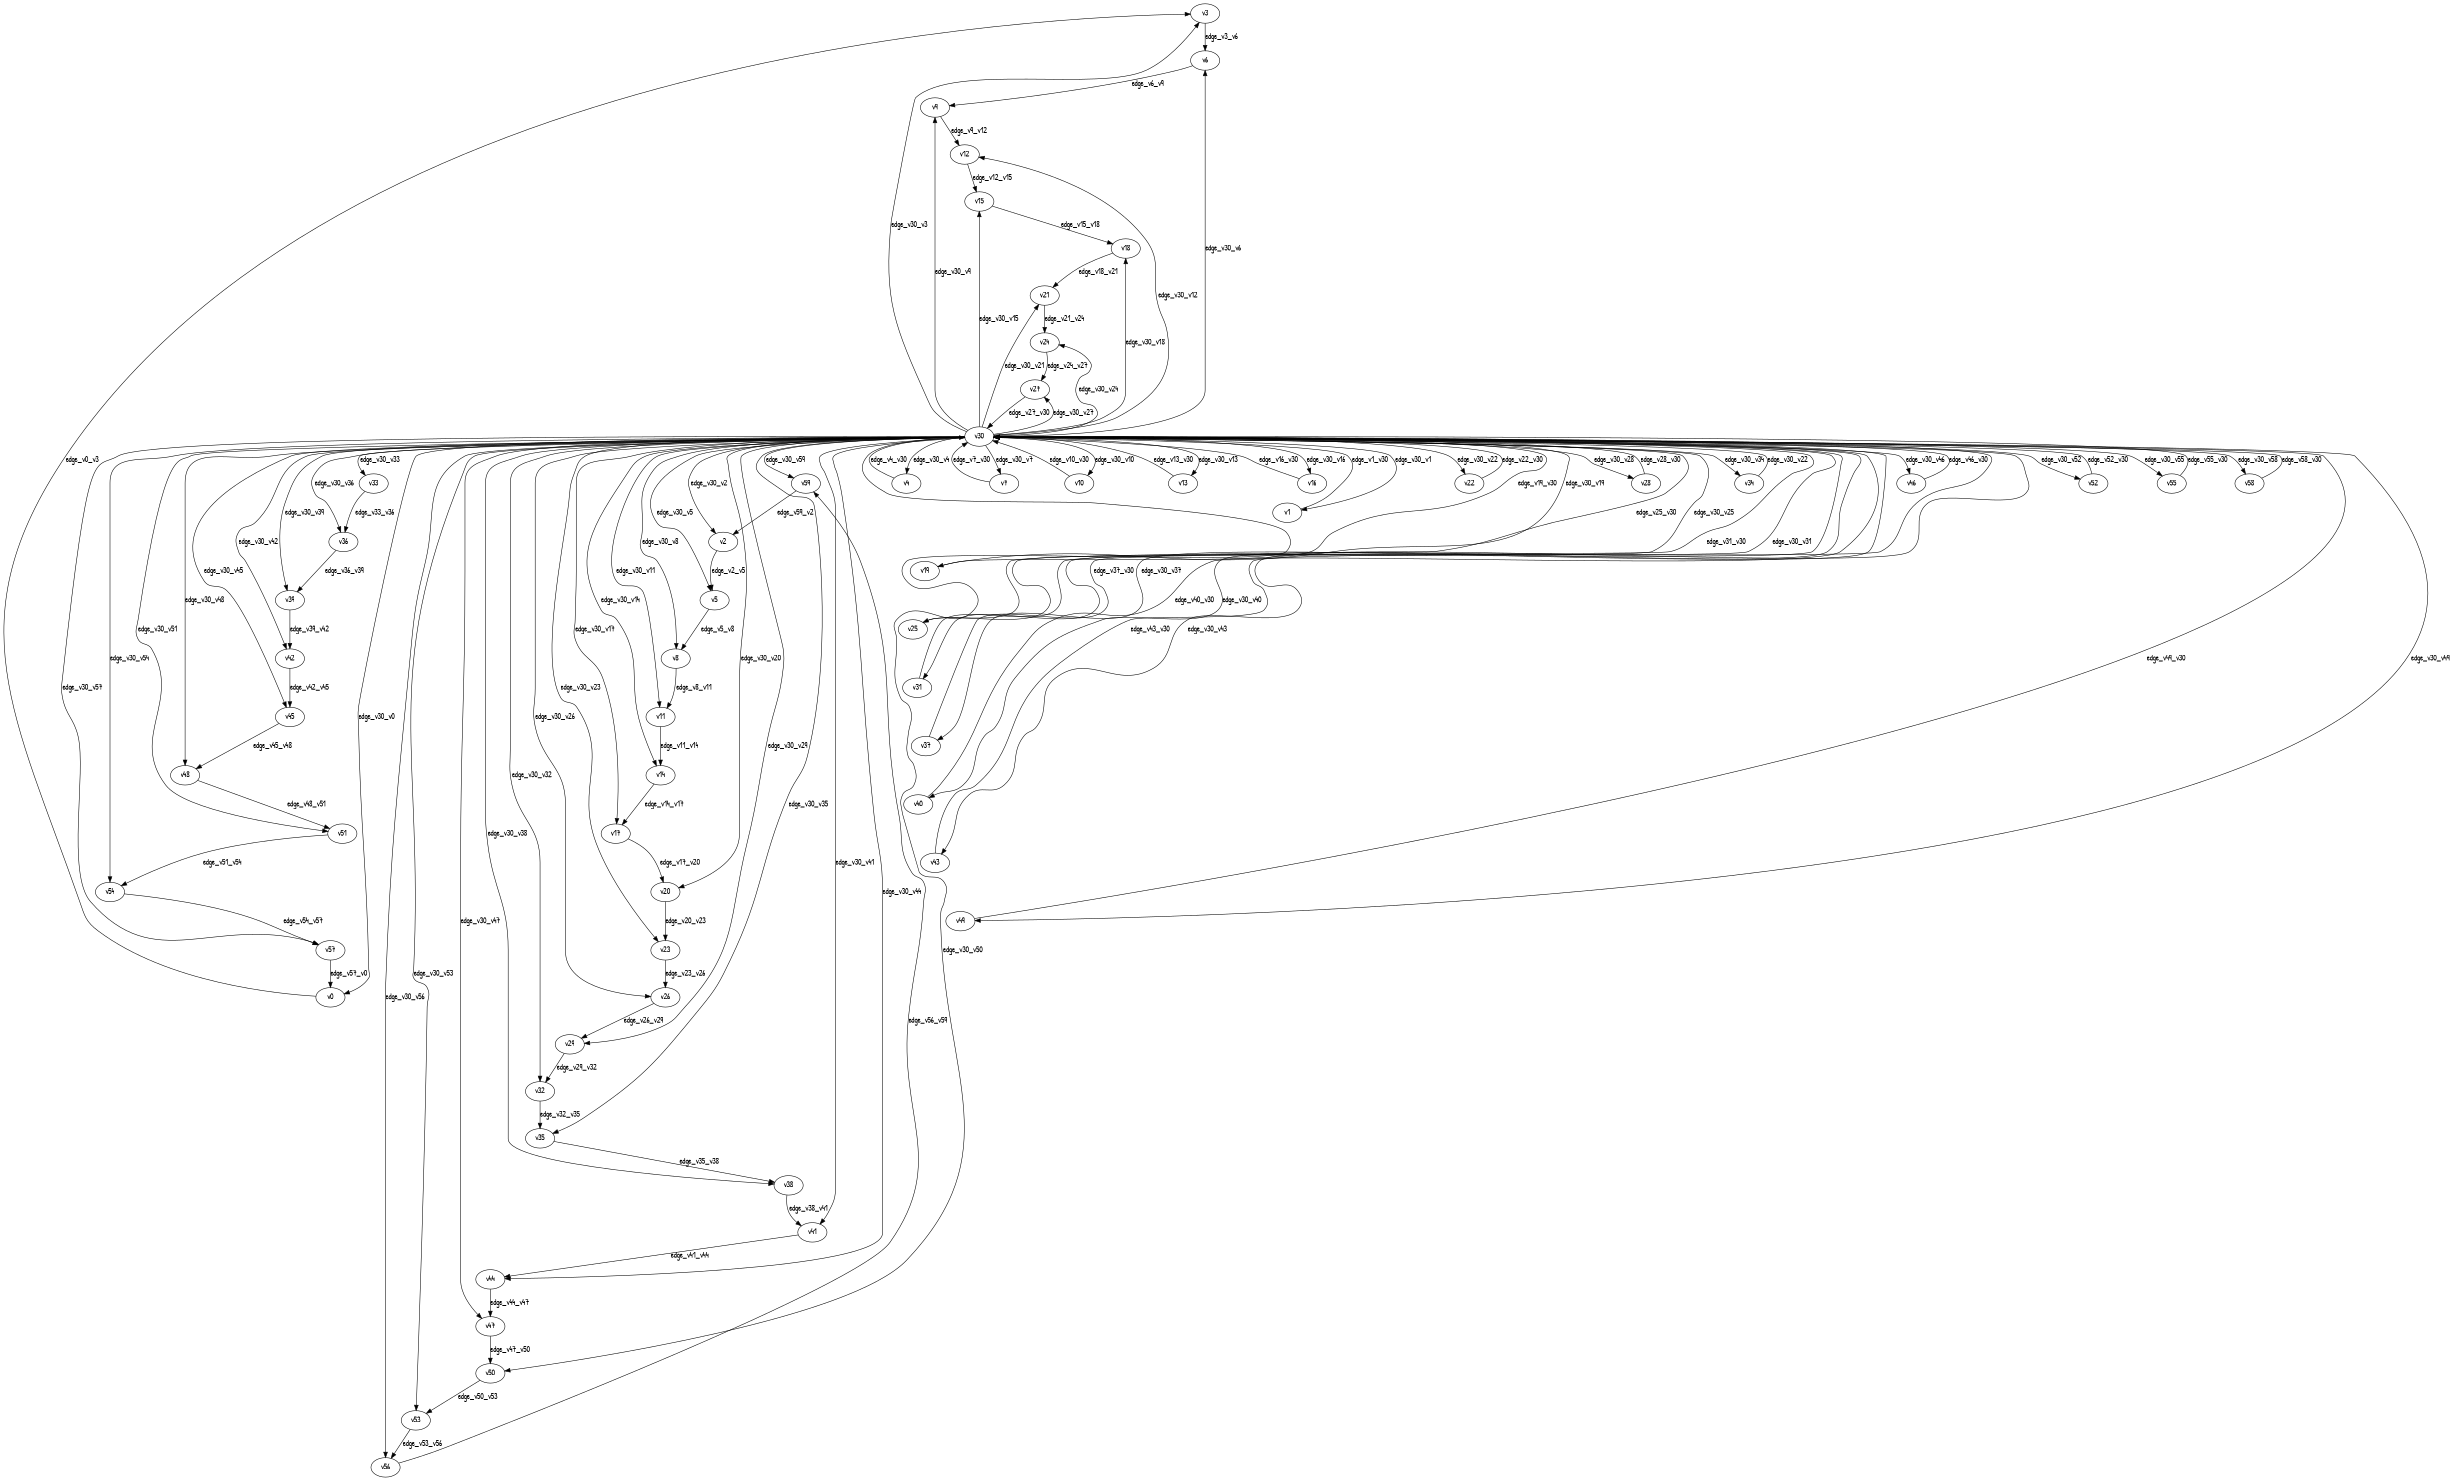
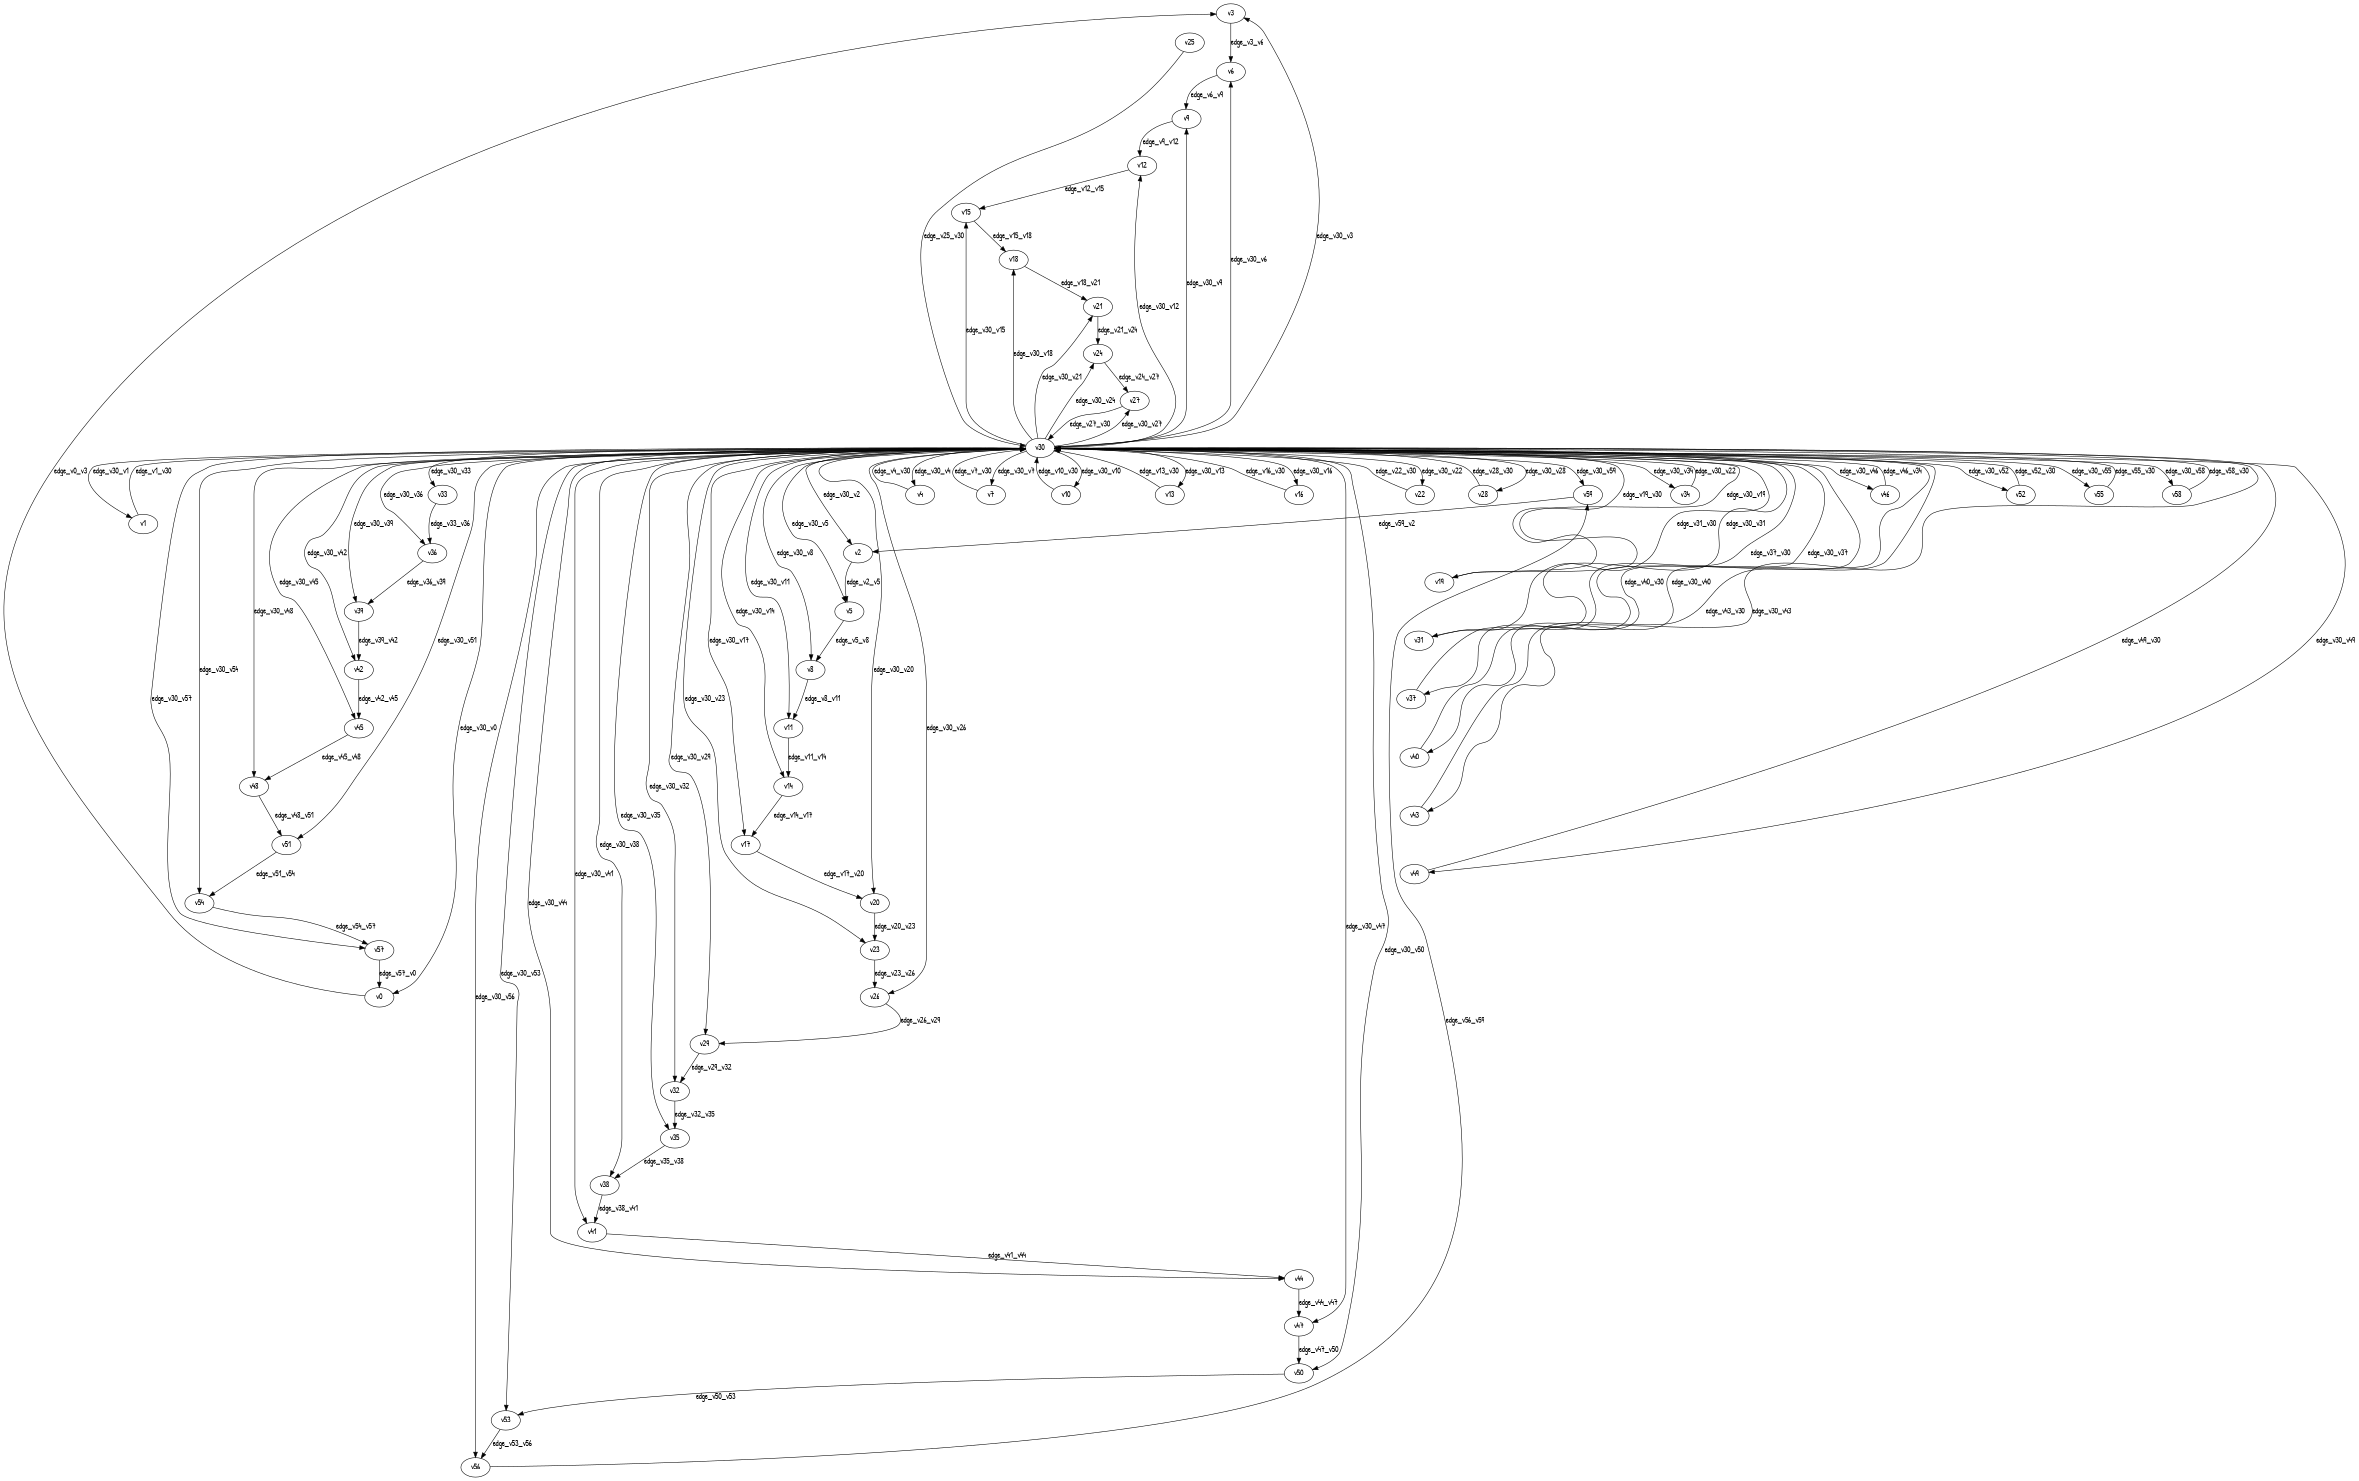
(1969, 460) -> (1903, 471)
(1679, 525) -> none
